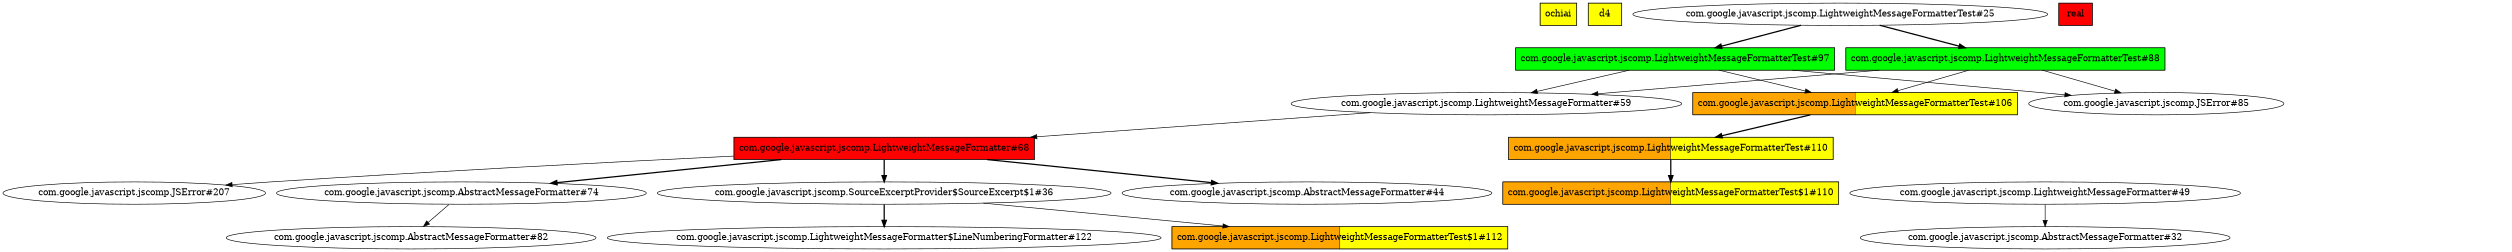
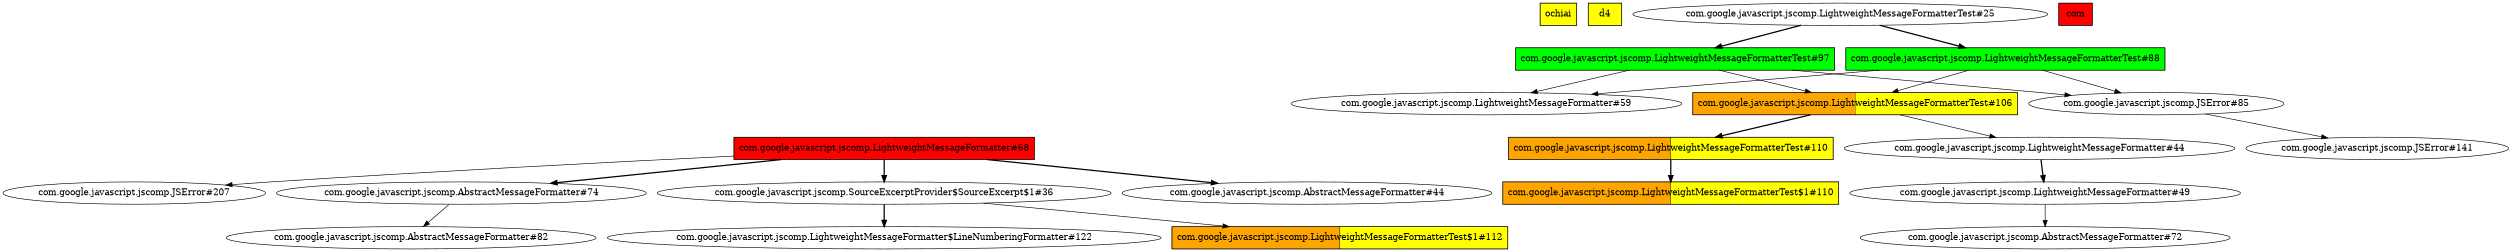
(2076, 14) -> (2076, 14)
(1204, 125) -> none
none -> (2040, 148)
none -> (2377, 148)
(2045, 238) -> (2045, 238)
